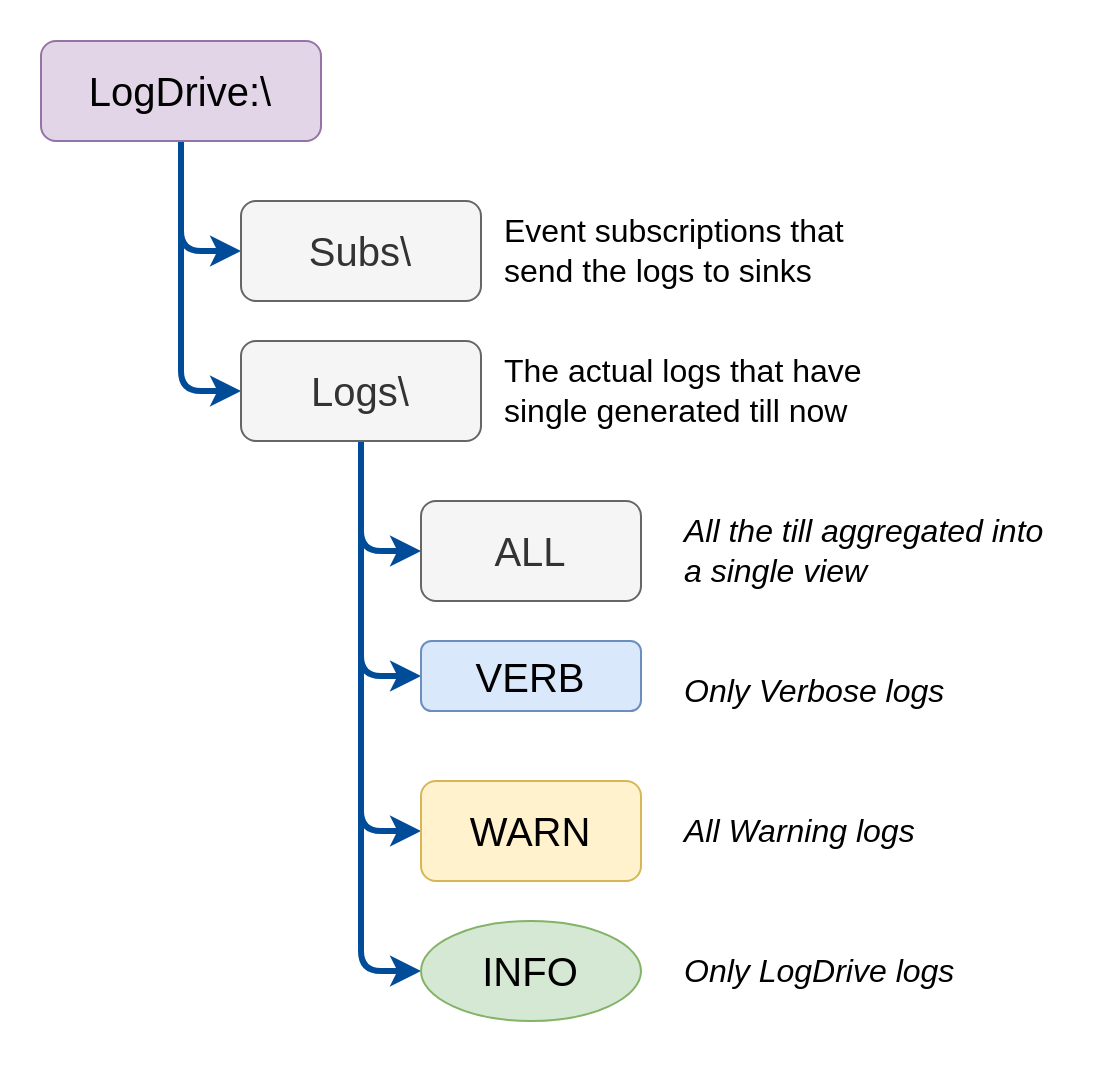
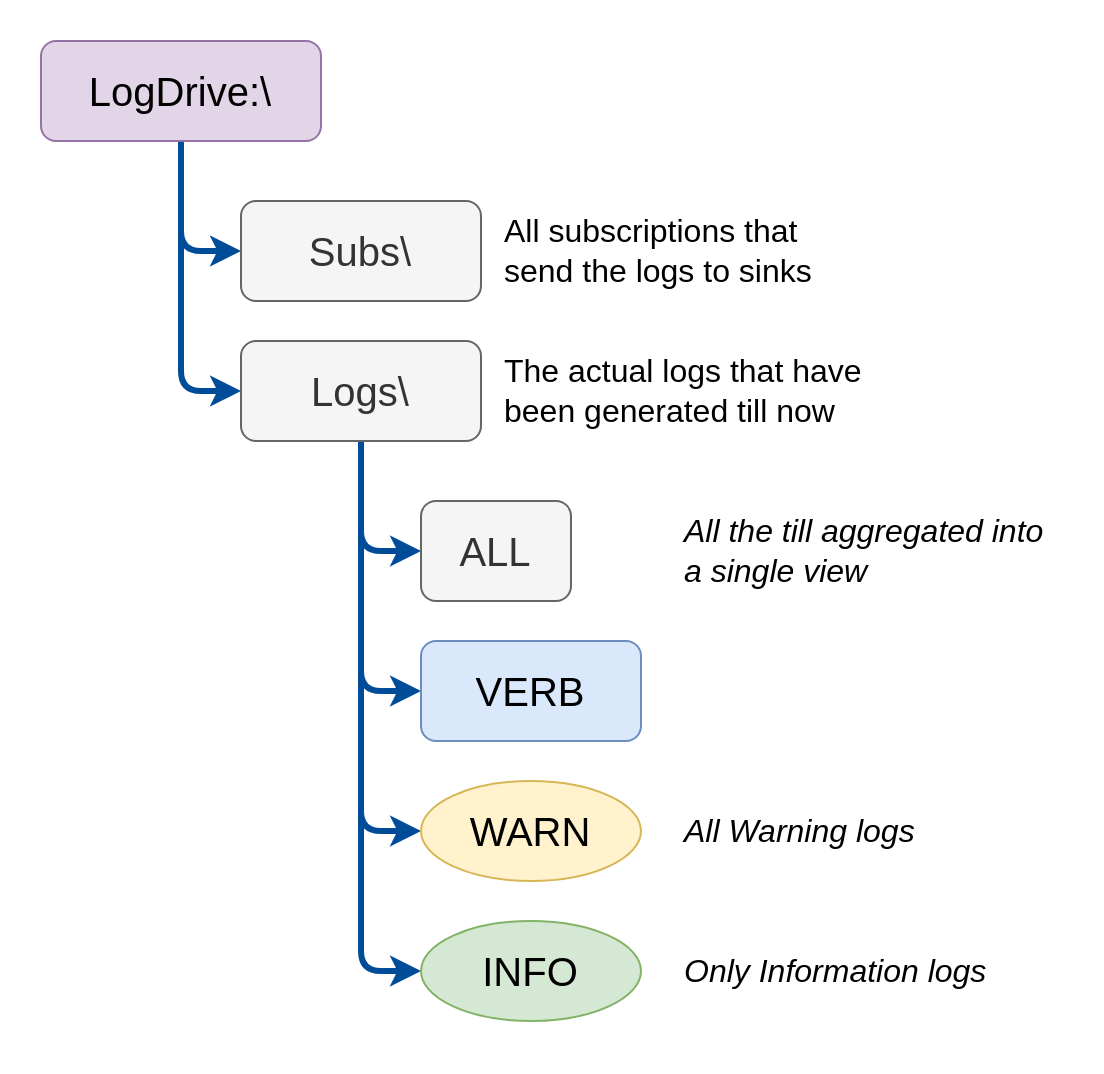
(683, 251) -> (683, 251)
(693, 391) -> (693, 391)
(531, 551) -> (496, 551)
(531, 676) -> (531, 691)
(871, 691) -> none
(531, 831) -> (531, 831)
(825, 971) -> (852, 971)
